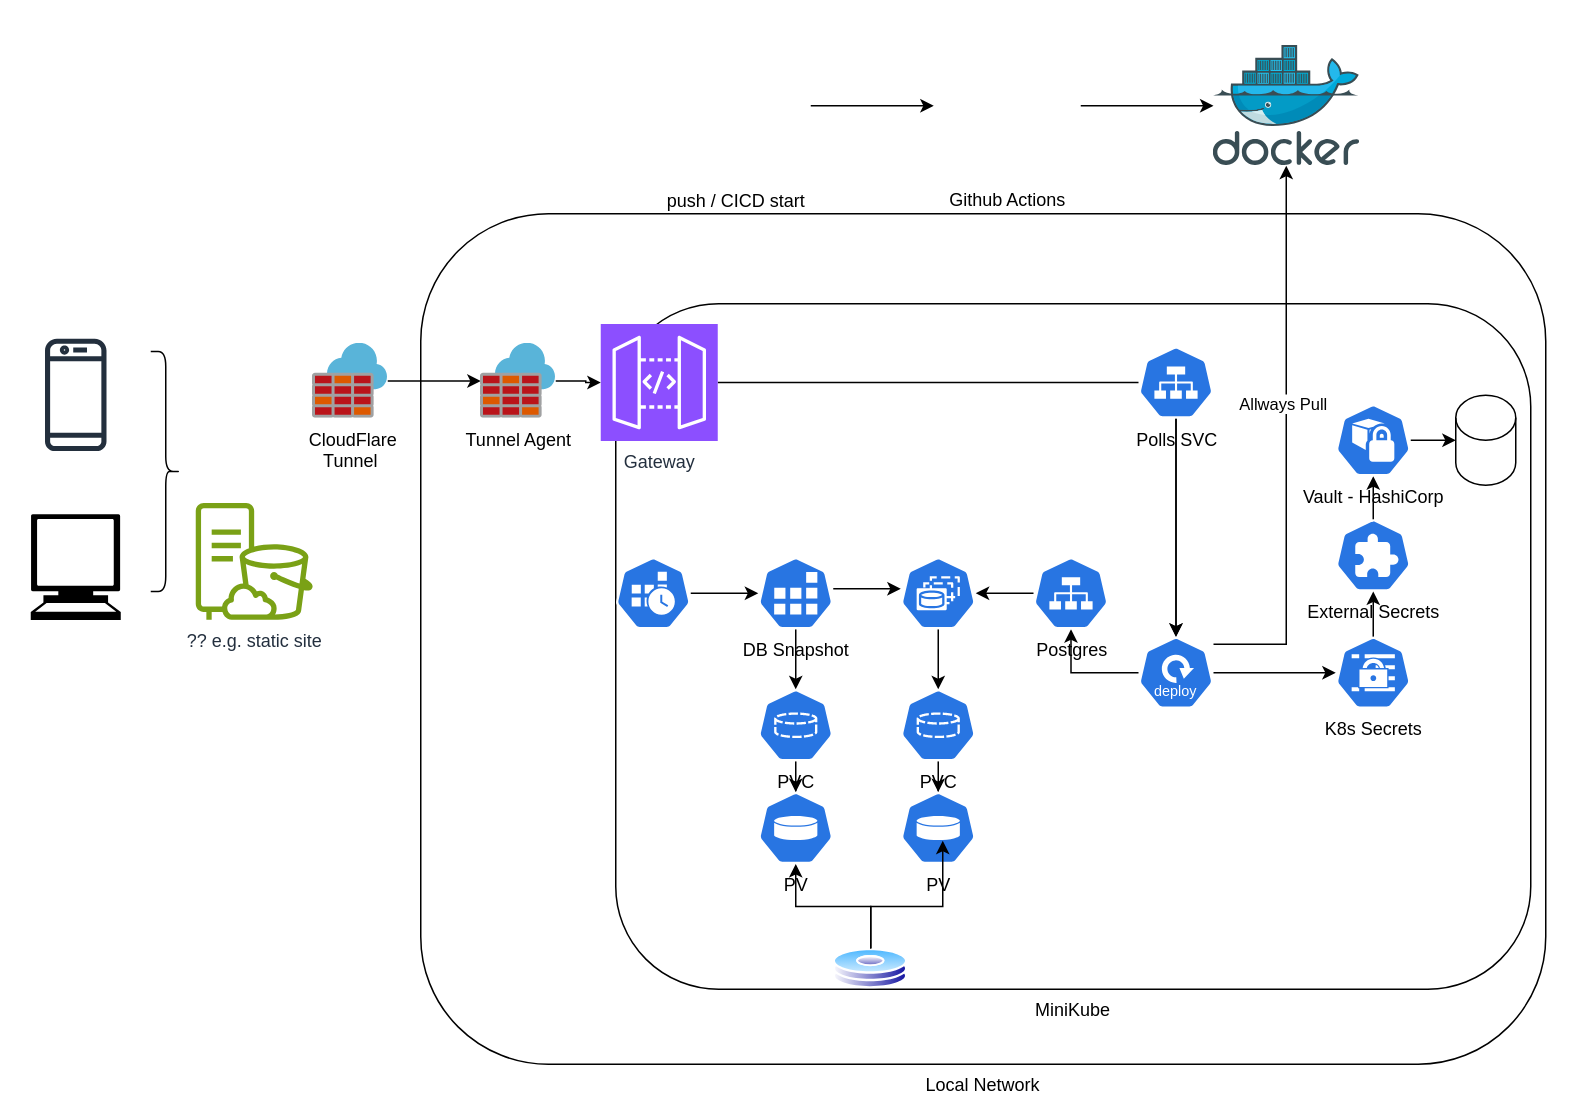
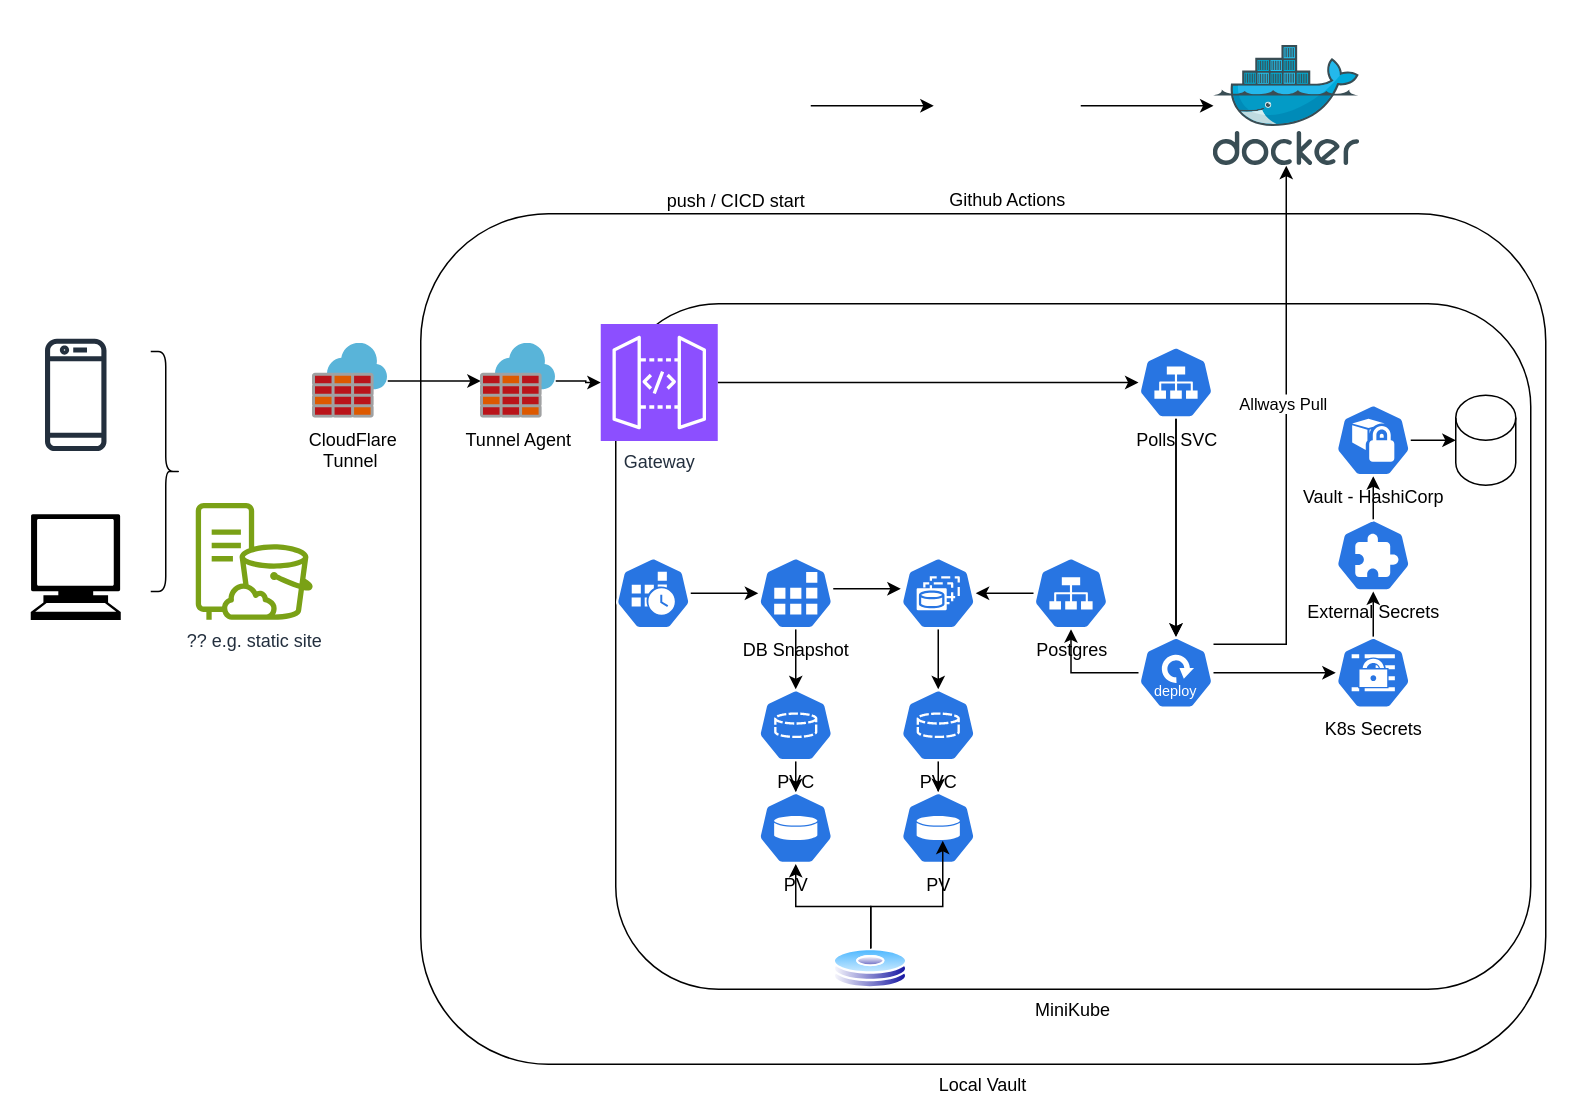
(1131, 383) -> (1127, 383)
(983, 1086) -> (983, 1086)
